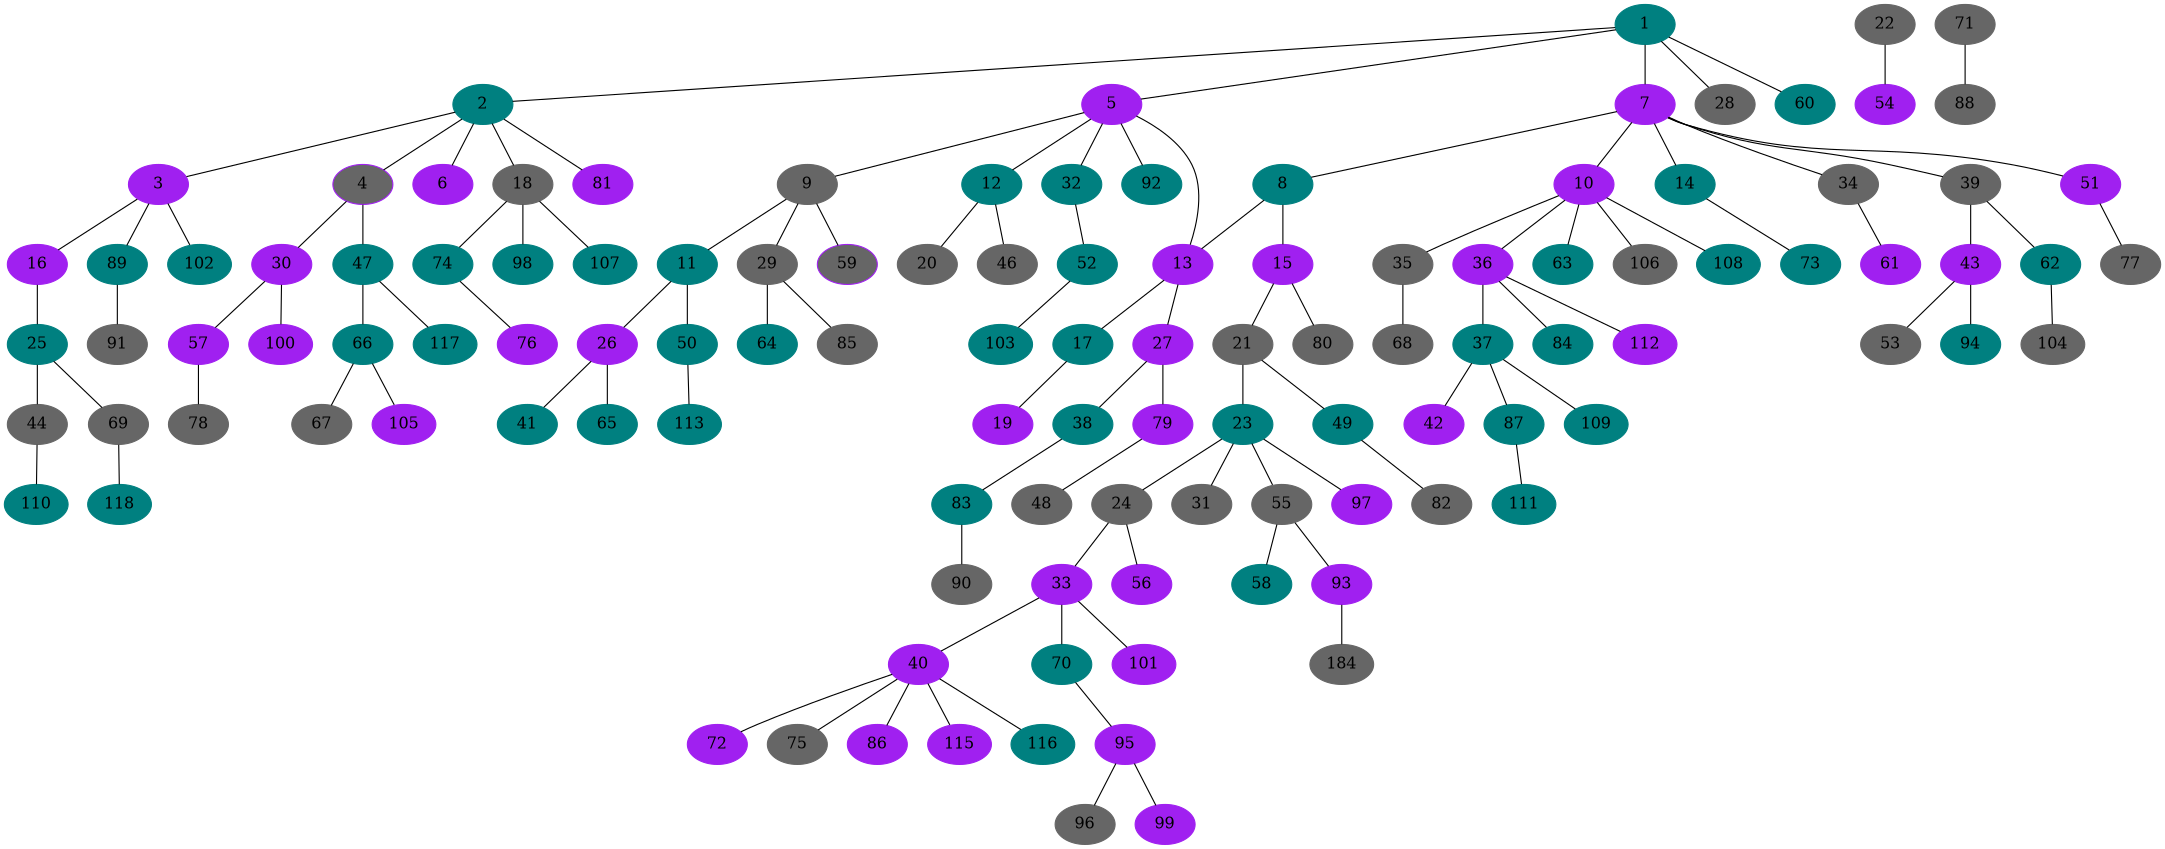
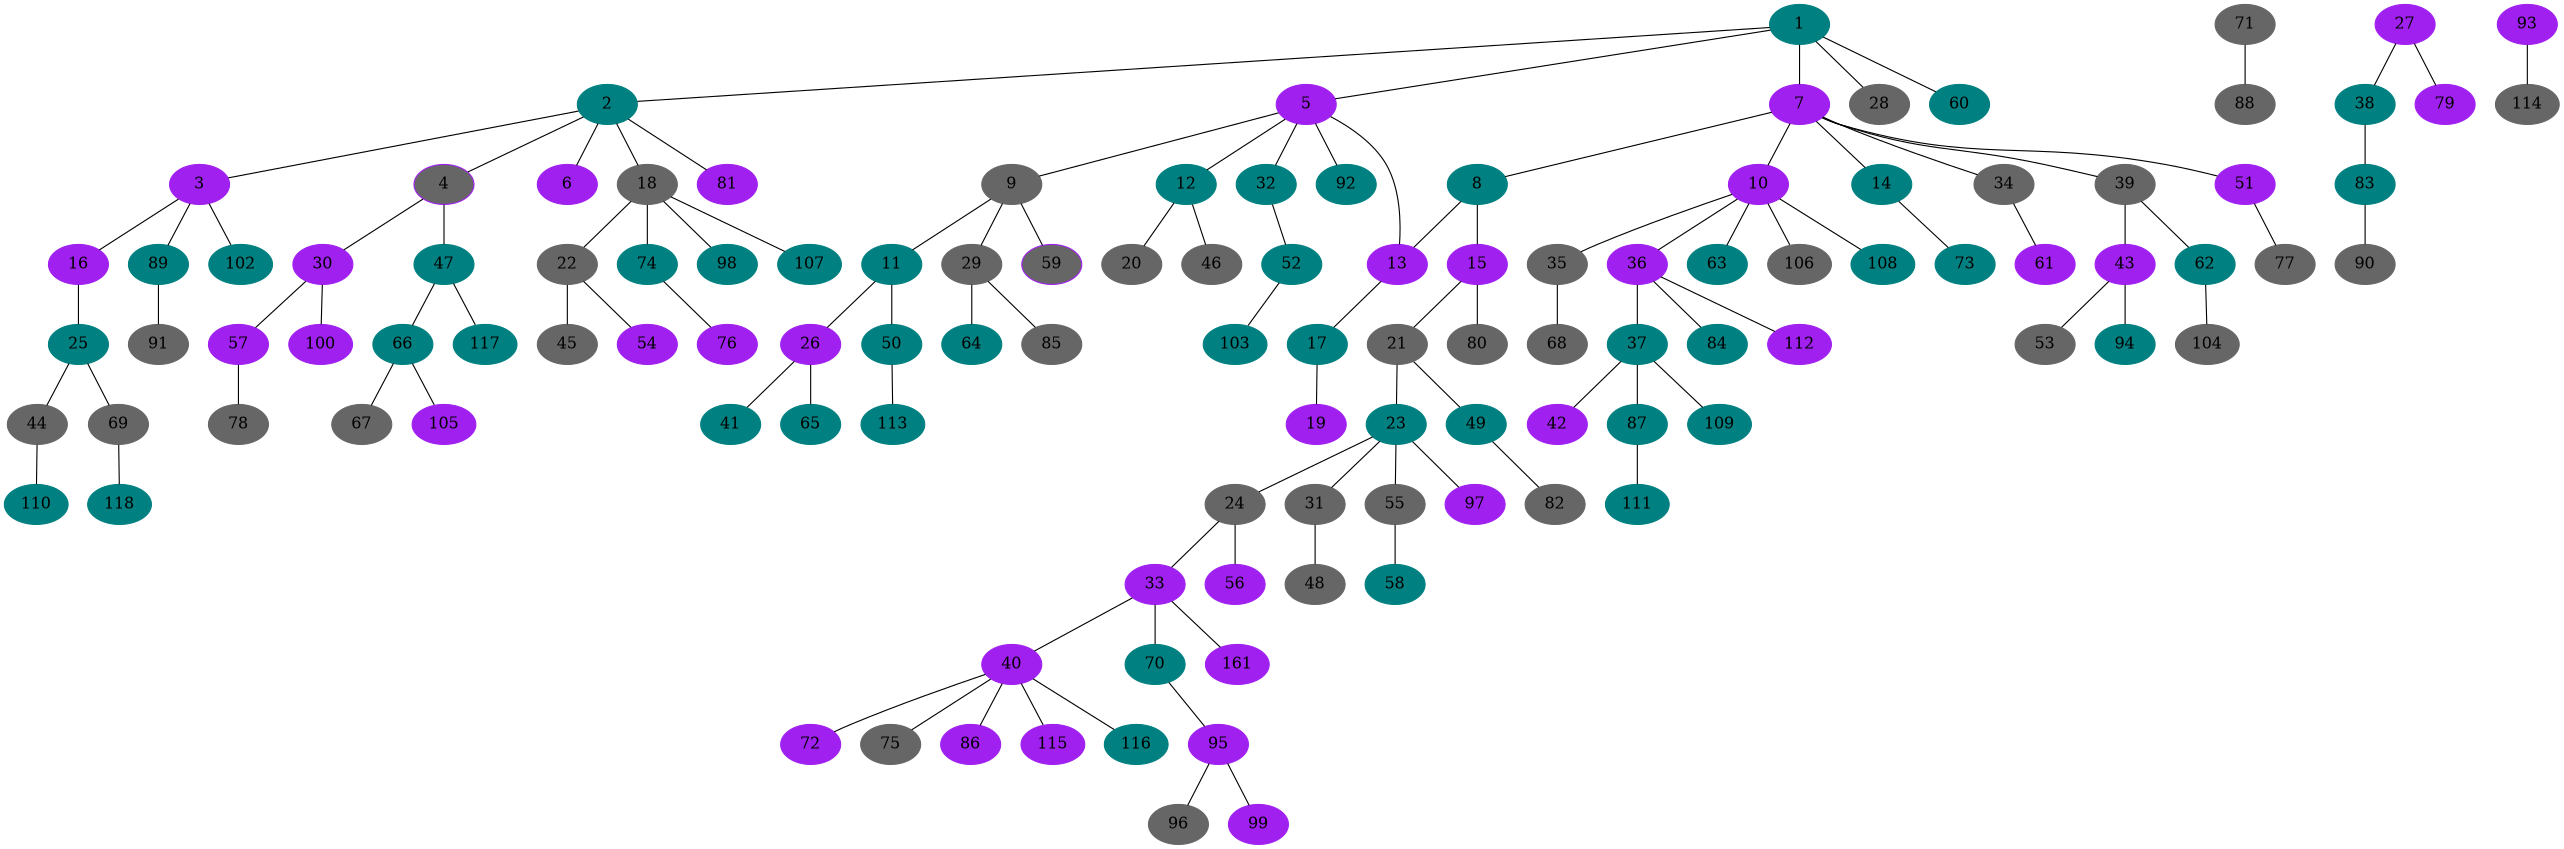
none -> (607, 224)
(1173, 305) -> none
none -> (567, 344)
(1102, 465) -> (1315, 545)
(1312, 544) -> none
(1144, 664) -> (1237, 664)
(1342, 664) -> (2527, 104)
